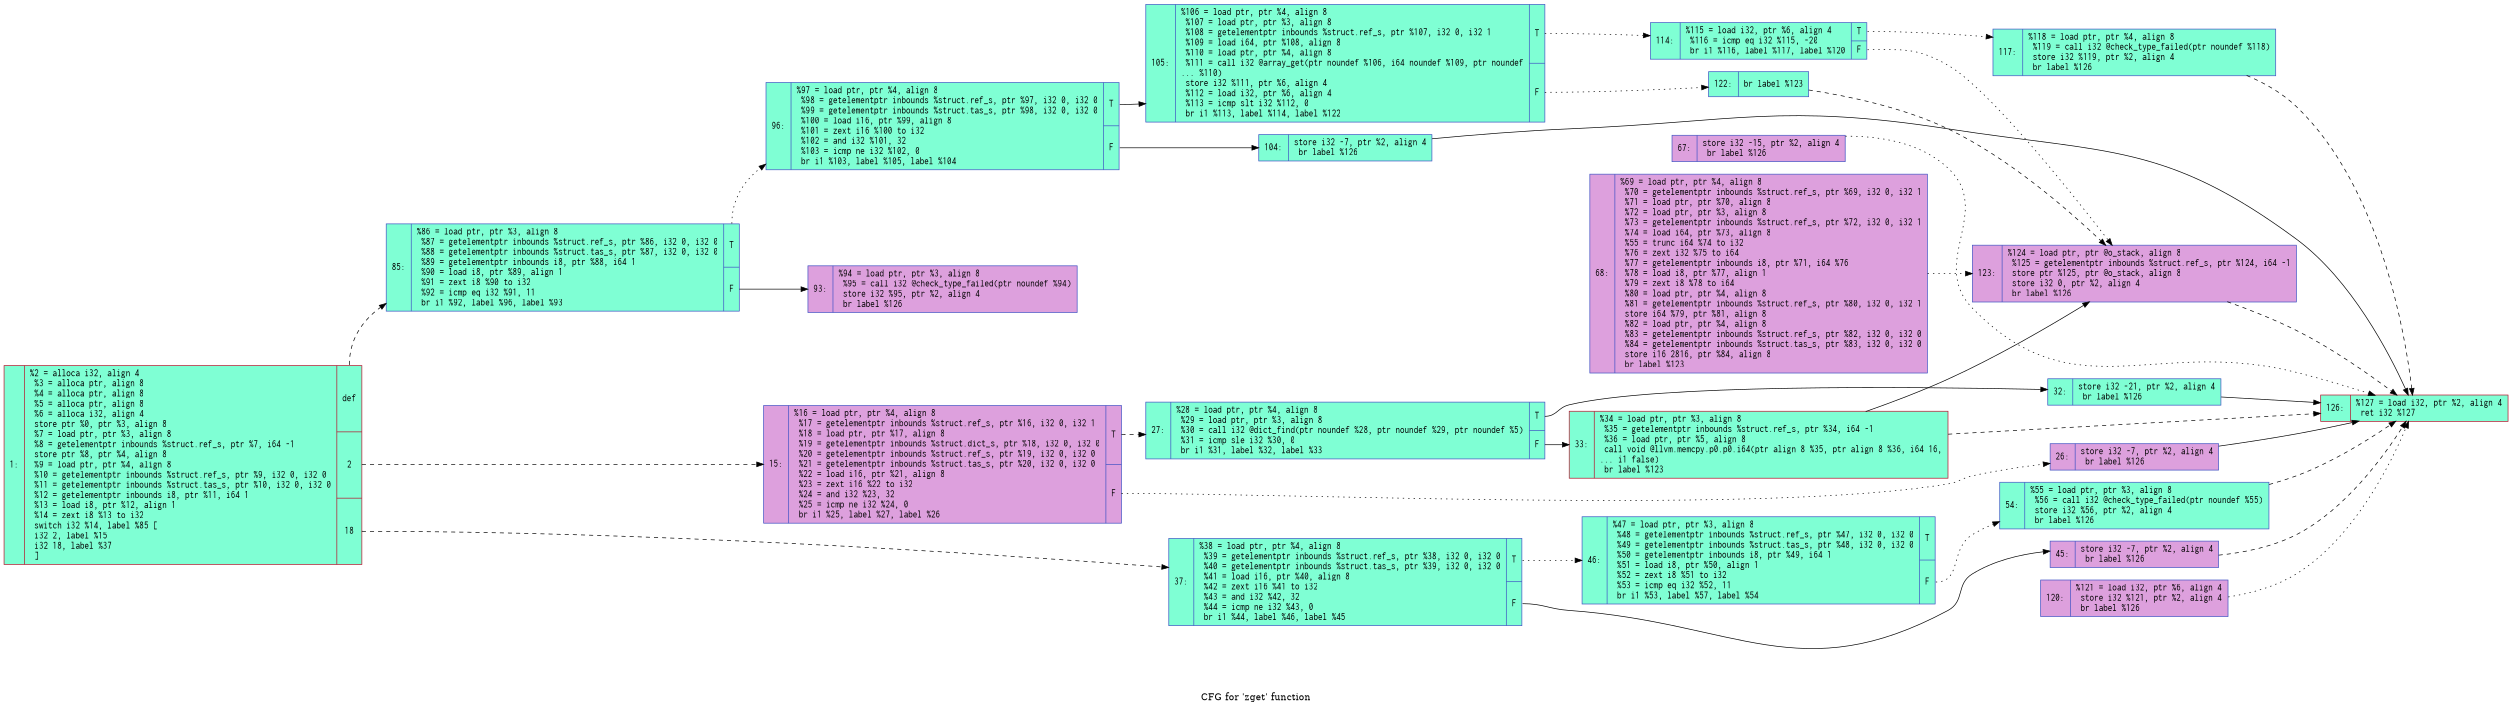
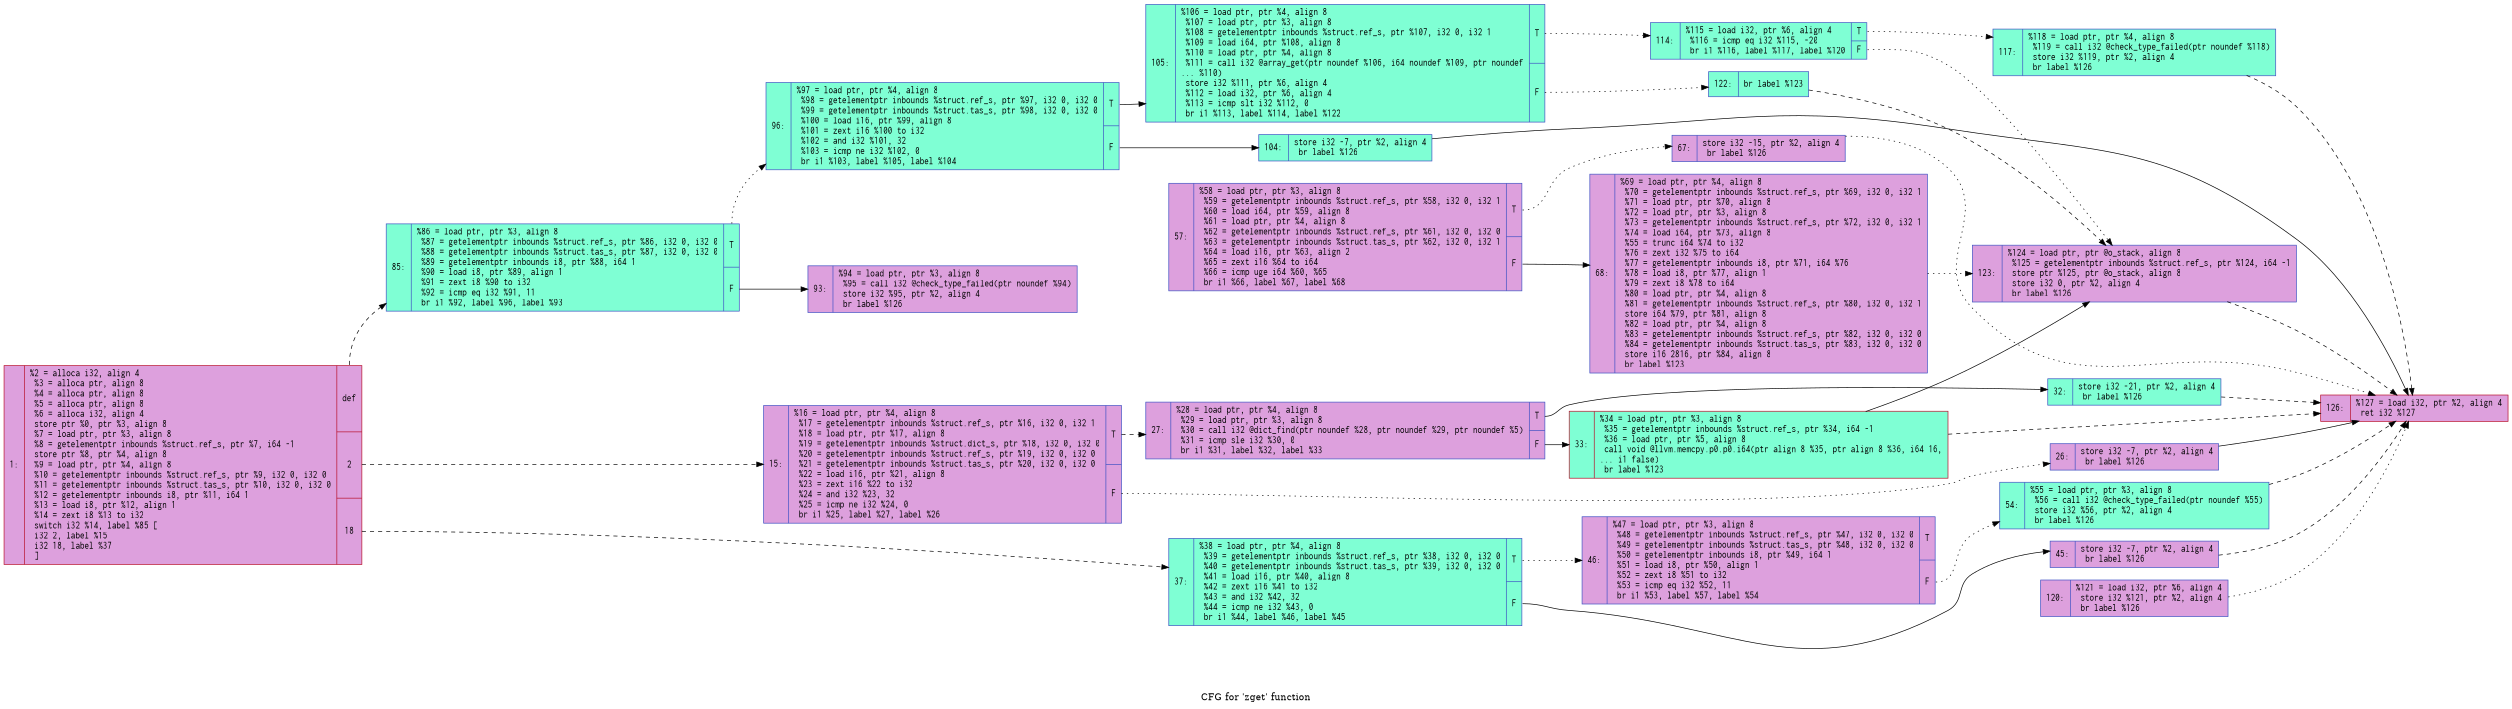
none -> (1345, 237)
(2267, 400) -> (2267, 400)
(2414, 408) -> (2414, 408)
(1345, 430) -> (1345, 430)
(183, 465) -> (183, 465)
(1759, 560) -> (1759, 560)
